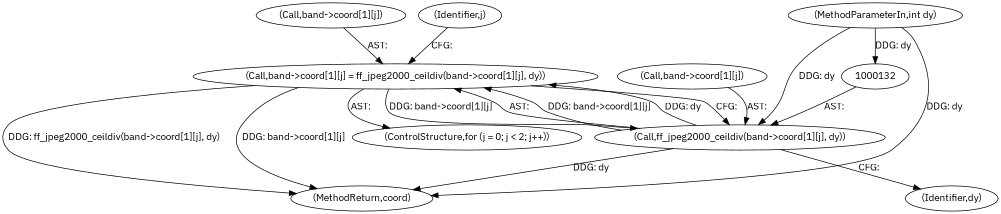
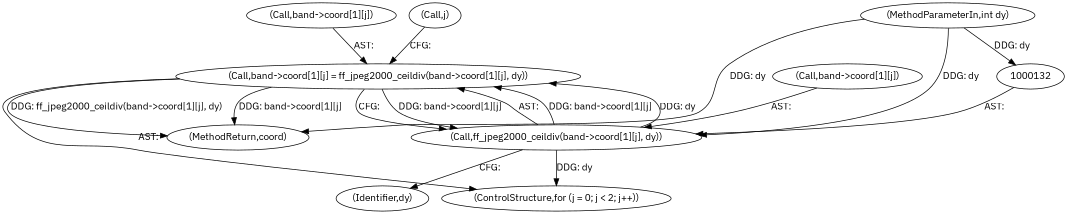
(460, 15) -> (435, 15)
(547, 169) -> (556, 164)
